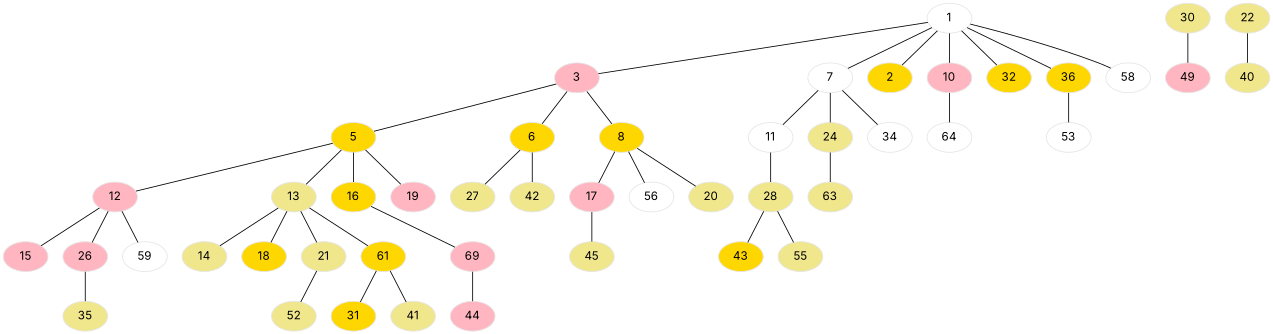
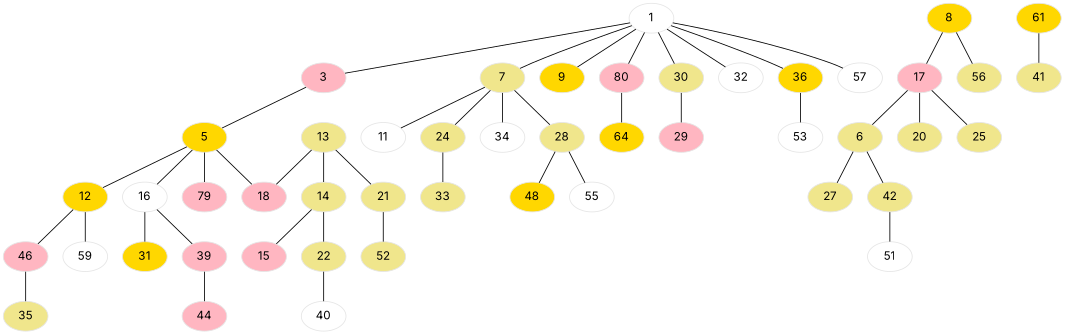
none -> (666, 48)
(830, 78) -> (502, 78)
(890, 78) -> (562, 78)
(949, 78) -> (622, 78)
(1009, 78) -> (741, 78)
(1128, 78) -> (860, 78)
(1188, 78) -> (681, 137)
(1247, 78) -> (324, 316)
(555, 108) -> (890, 108)
(599, 108) -> none
(532, 137) -> (860, 137)
(949, 137) -> (622, 137)
(324, 167) -> (234, 167)
(666, 167) -> (920, 108)
(771, 167) -> (532, 108)
(115, 197) -> (85, 197)
(353, 197) -> (145, 197)
(413, 197) -> (204, 197)
(651, 197) -> (979, 78)
(830, 197) -> (443, 197)
(70, 227) -> (294, 227)
none -> (324, 227)
(339, 227) -> none
(85, 257) -> (26, 257)
(264, 257) -> (264, 197)
(473, 257) -> (204, 257)
(592, 257) -> (979, 137)
(741, 257) -> (532, 197)
(800, 257) -> (592, 197)
none -> (890, 257)
(368, 286) -> (145, 227)
